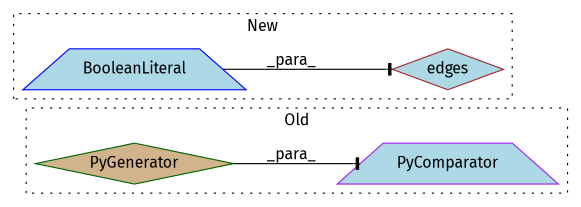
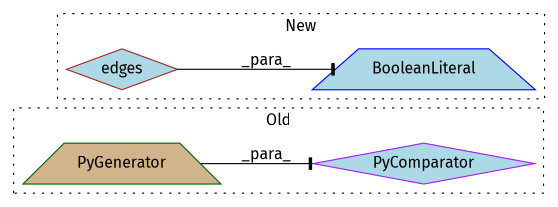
(304, 69) -> (253, 69)
(134, 164) -> (122, 164)
(448, 164) -> (424, 164)
